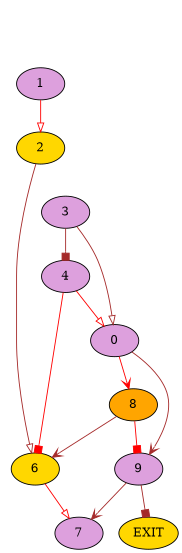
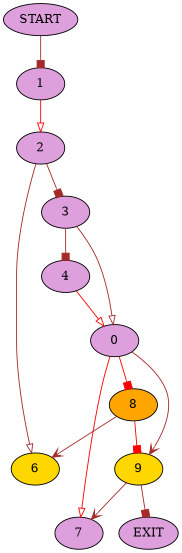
none -> (41, 20)
(41, 148) -> (41, 148)
none -> (51, 176)
(51, 368) -> none
(123, 369) -> (123, 369)
(139, 469) -> (139, 469)
(55, 497) -> (92, 440)
(149, 533) -> (149, 533)
